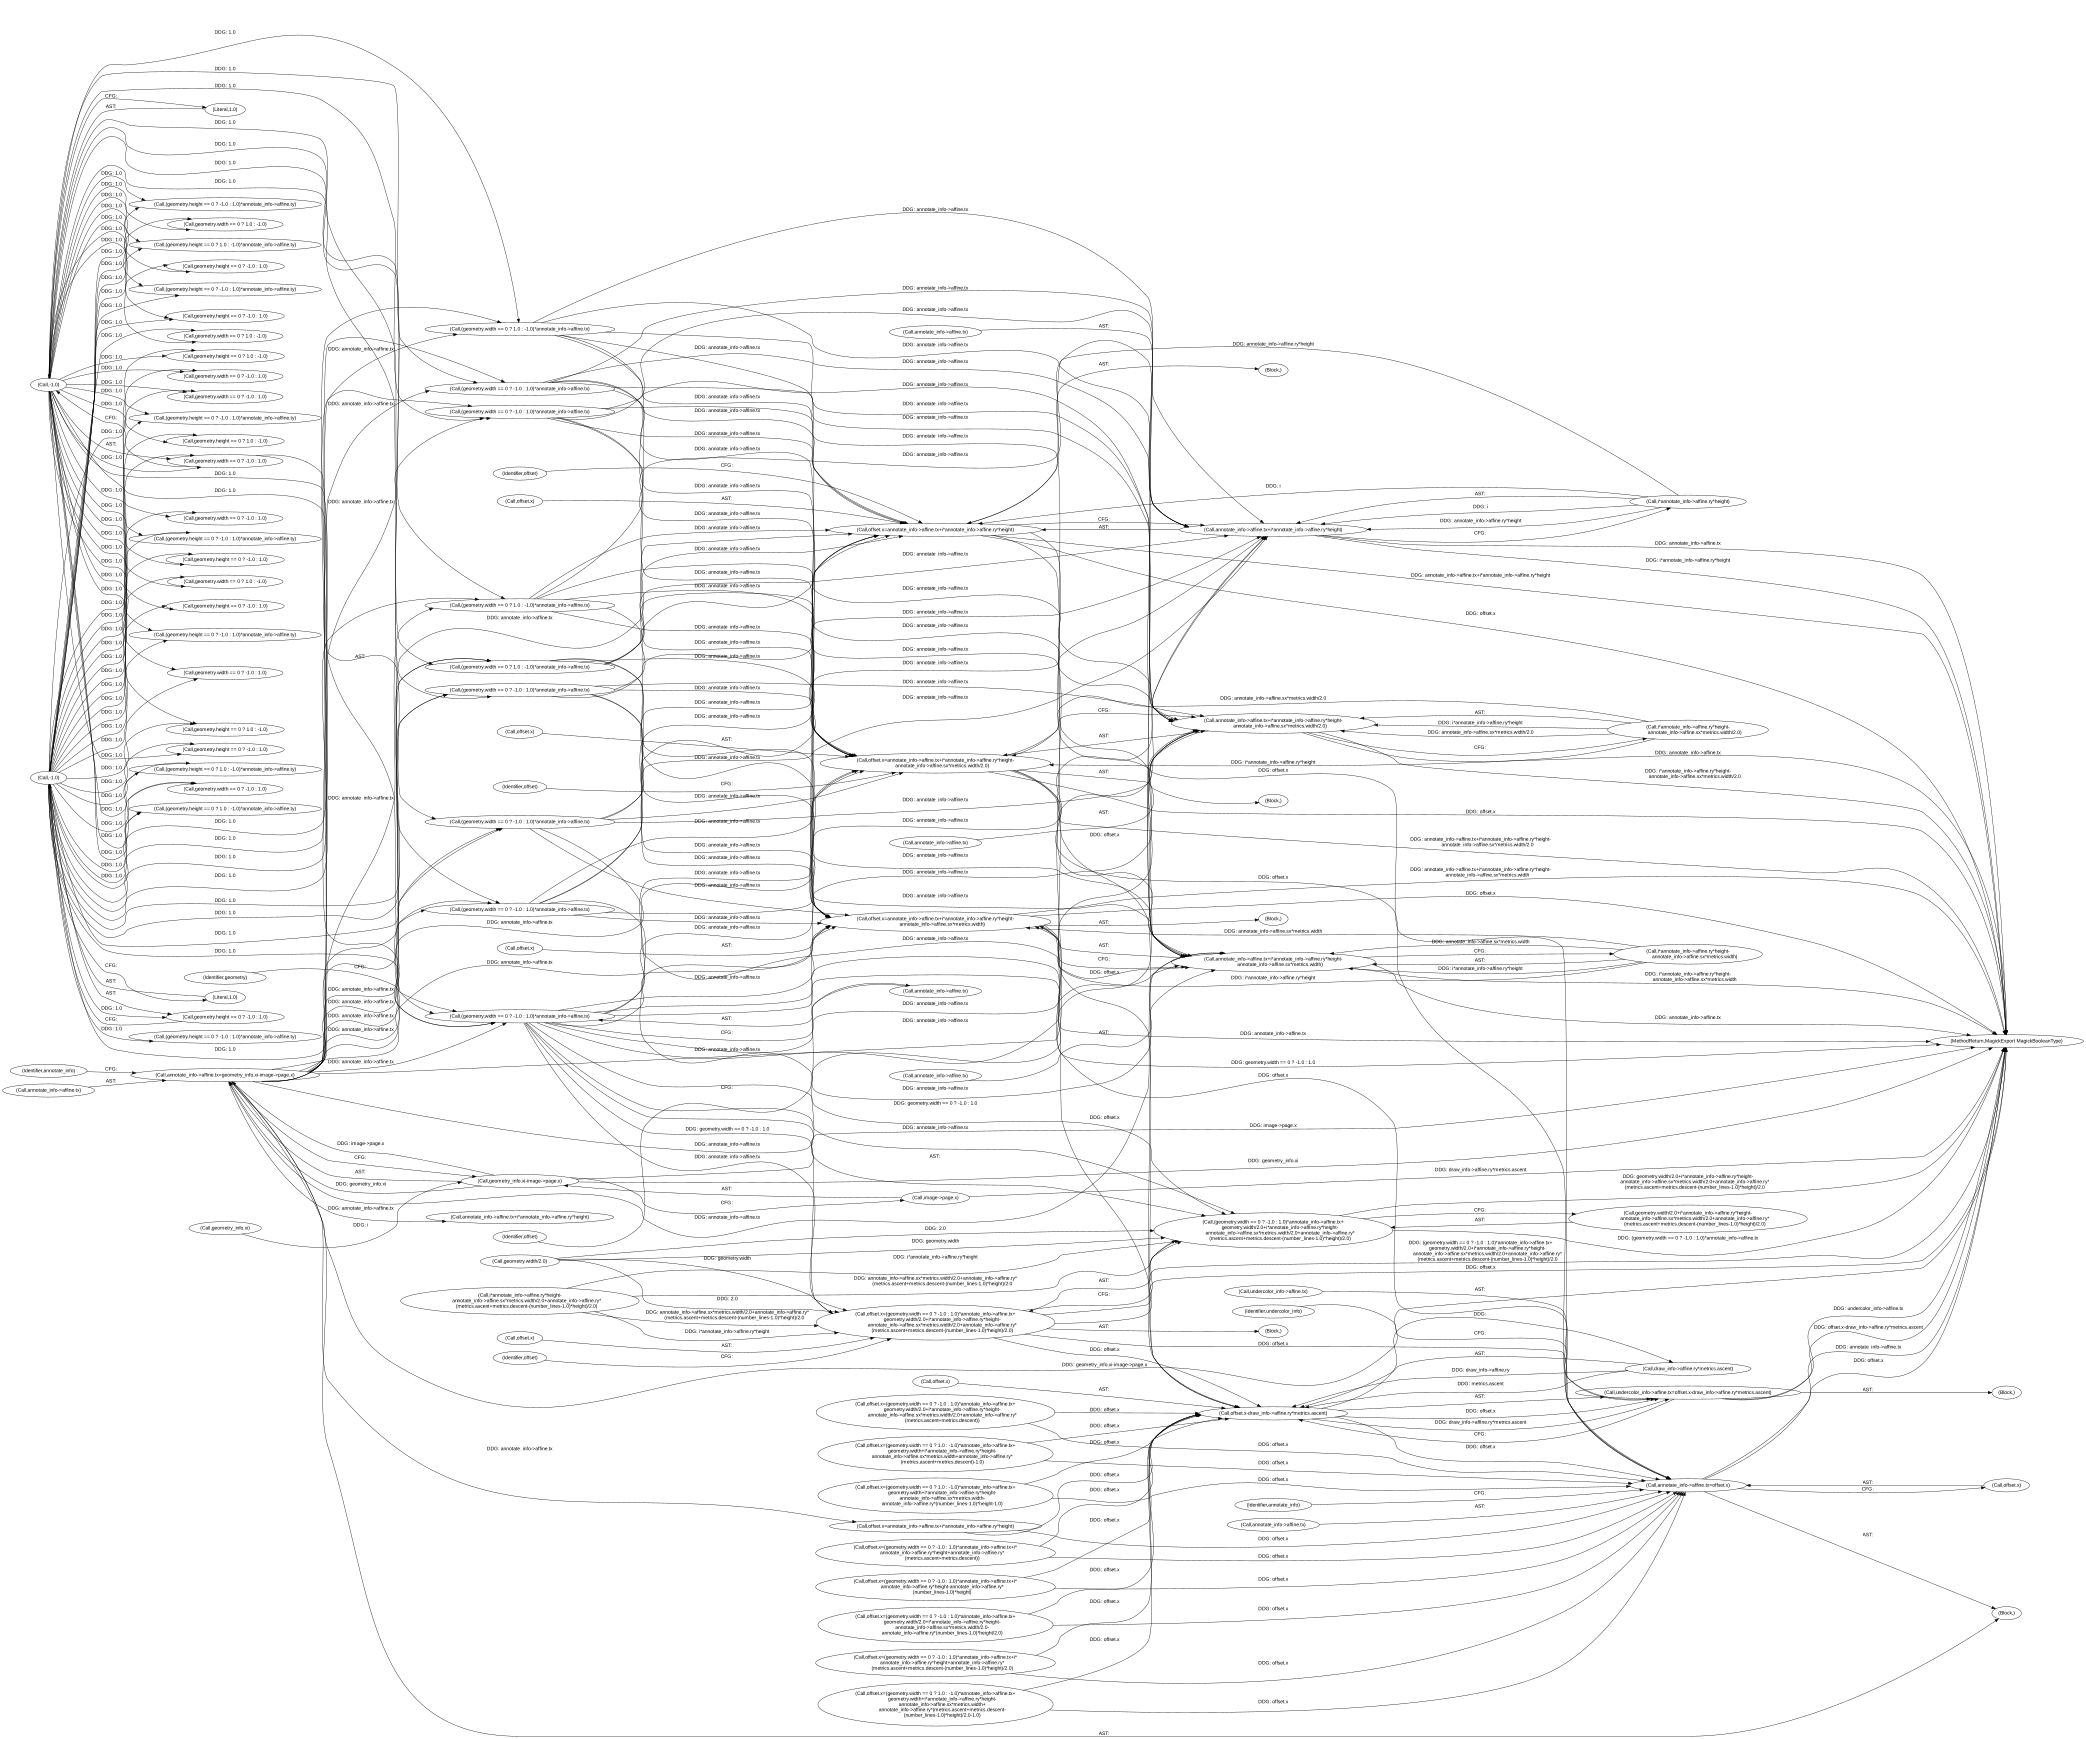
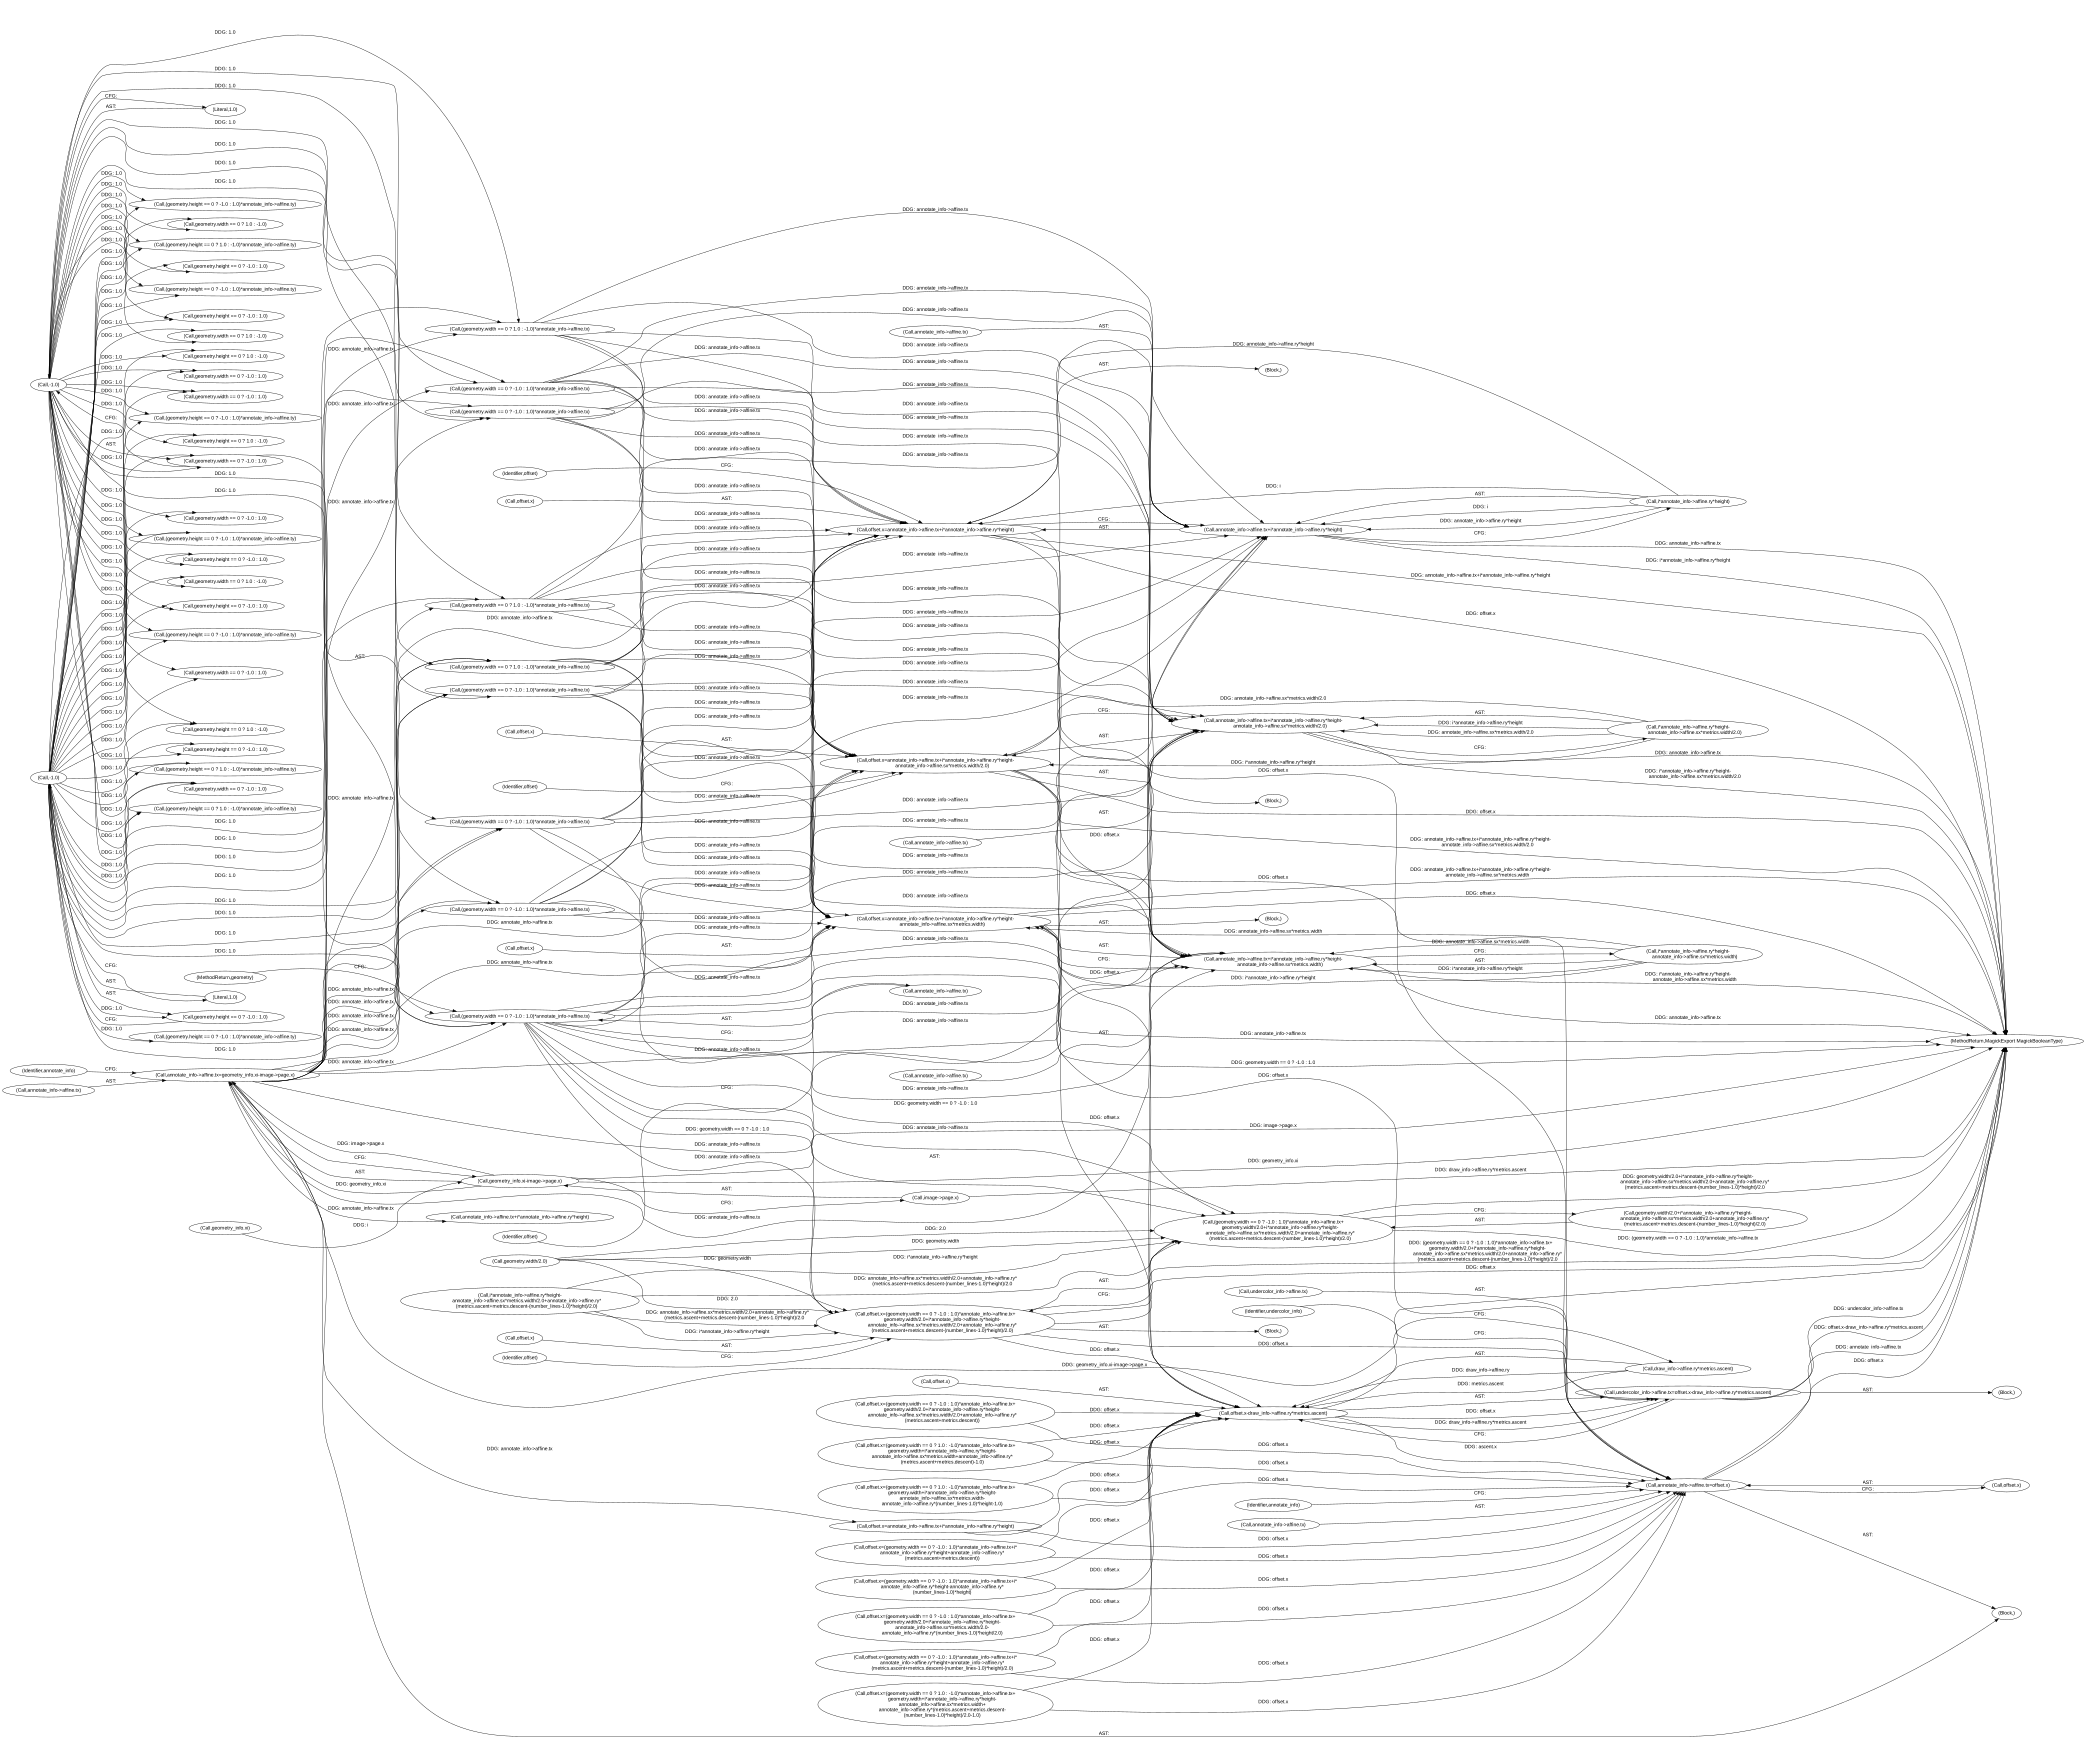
(225, 978) -> (225, 978)
(1481, 1314) -> (1481, 1314)
(1481, 1447) -> (1481, 1447)
